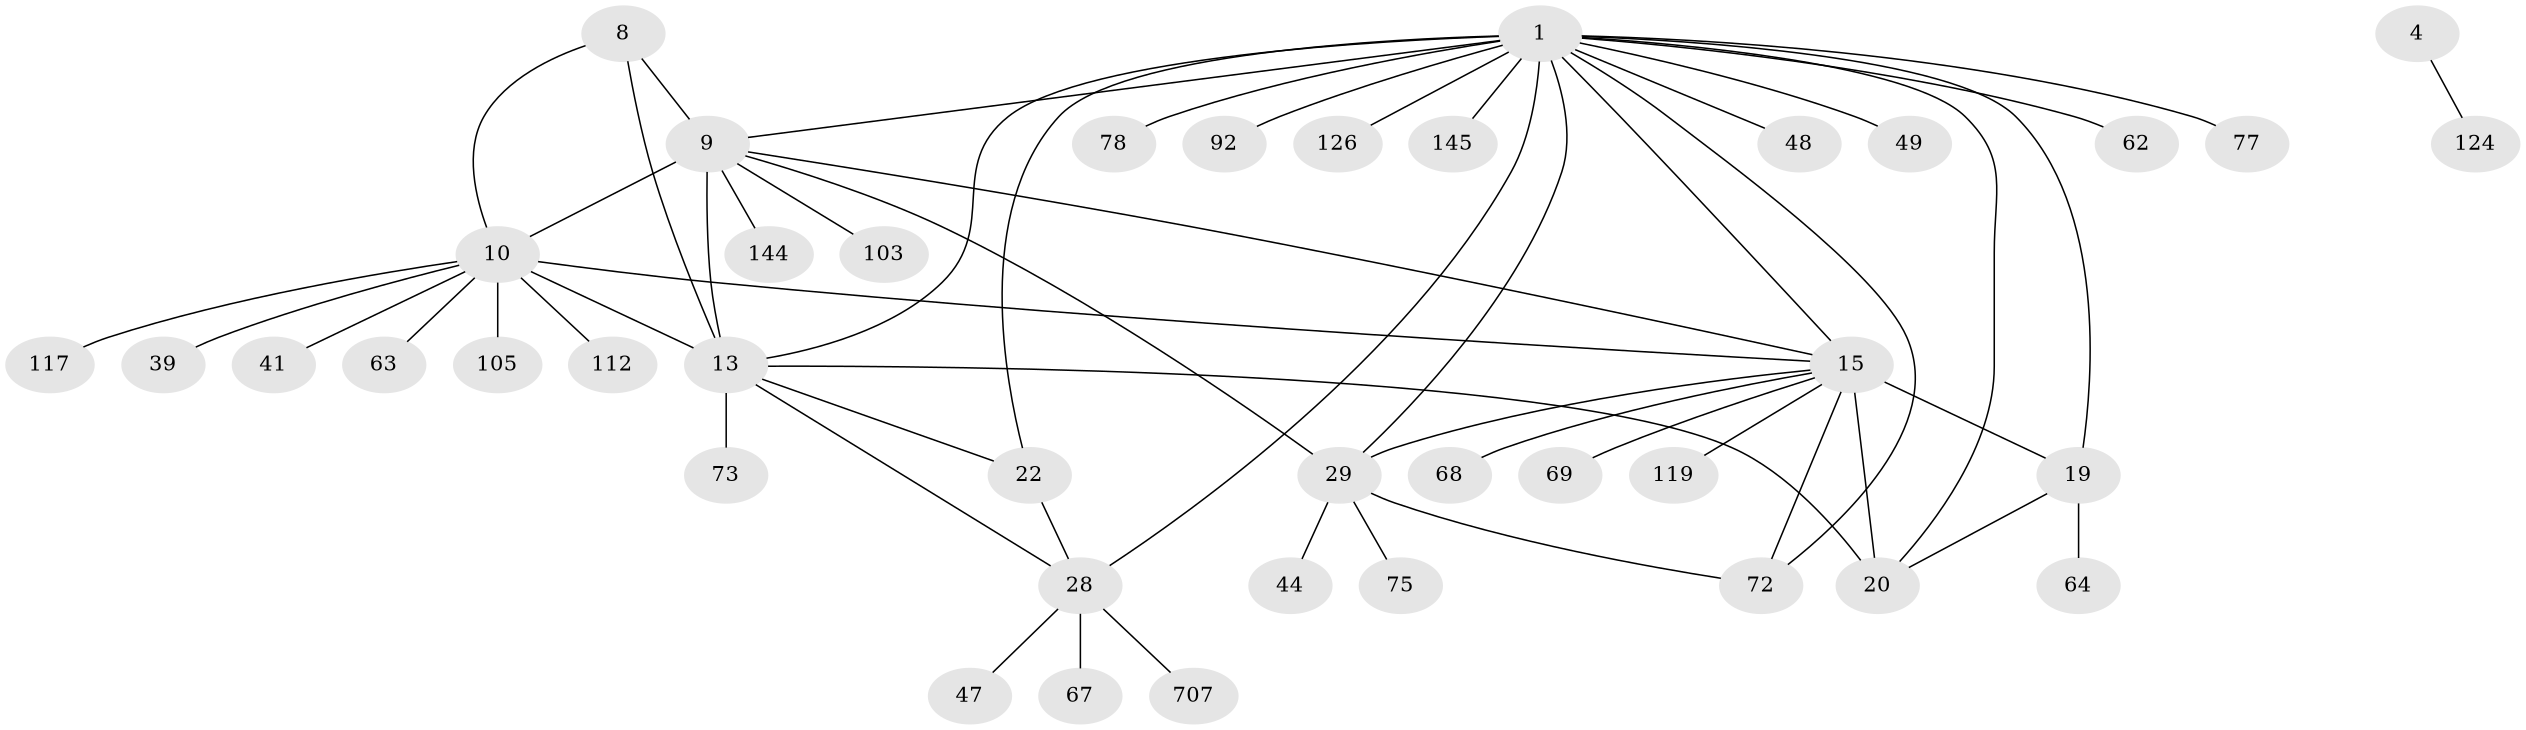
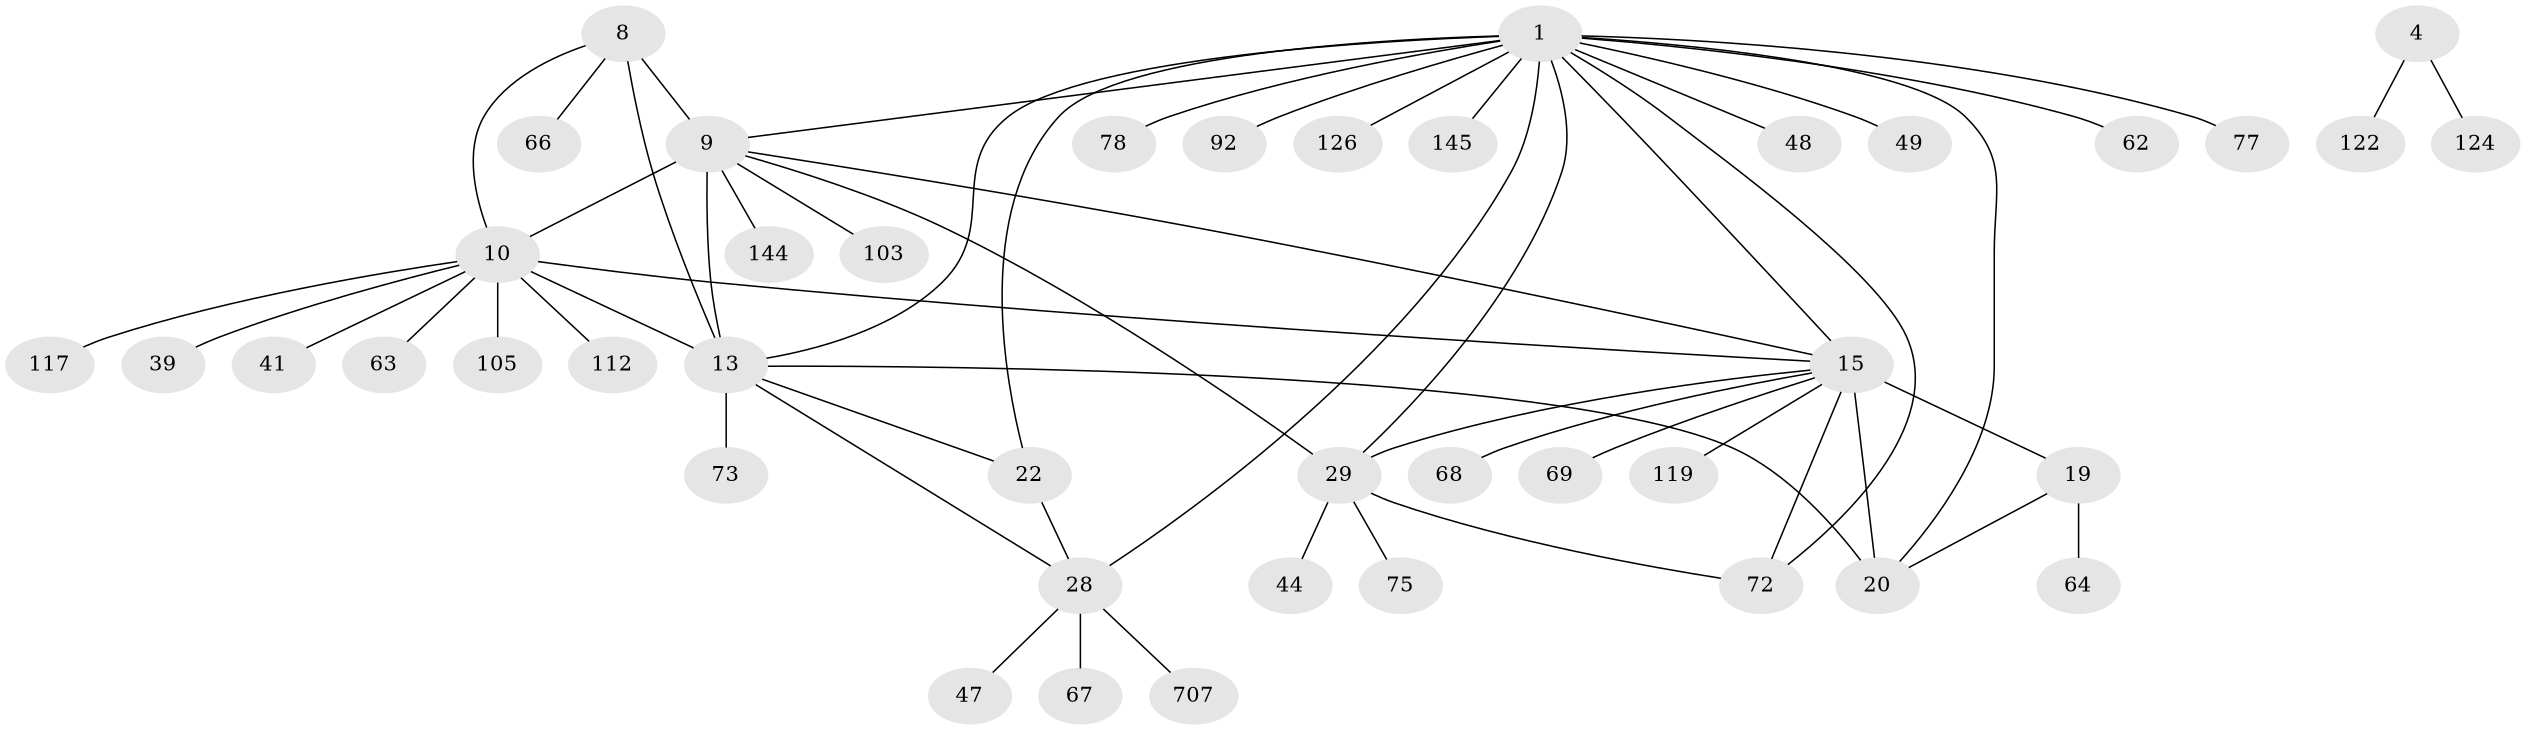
(2009, 112) -> none
none -> (539, 144)
none -> (2361, 144)
